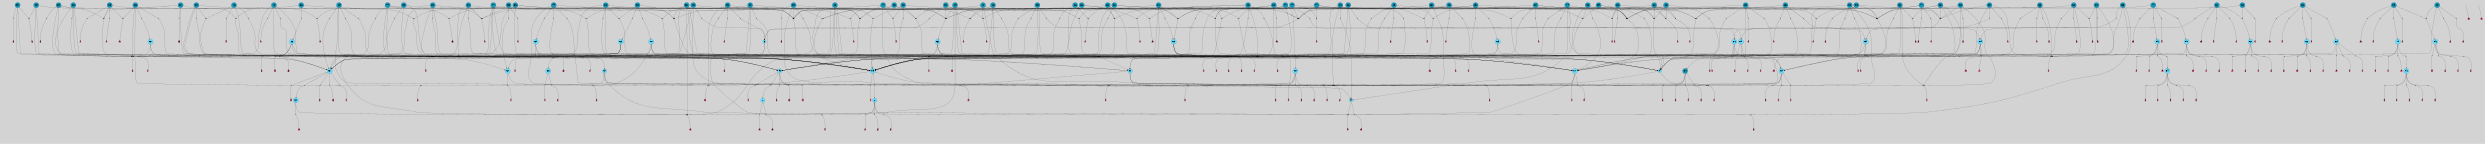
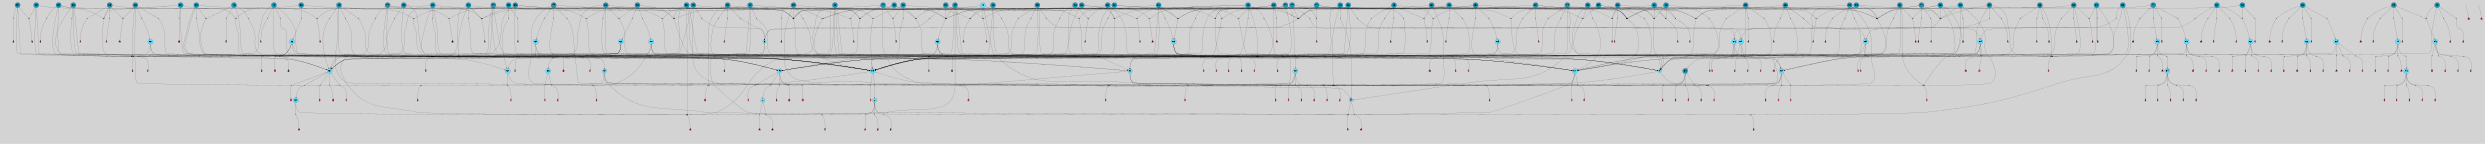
(983, 5) -> (983, 5)
